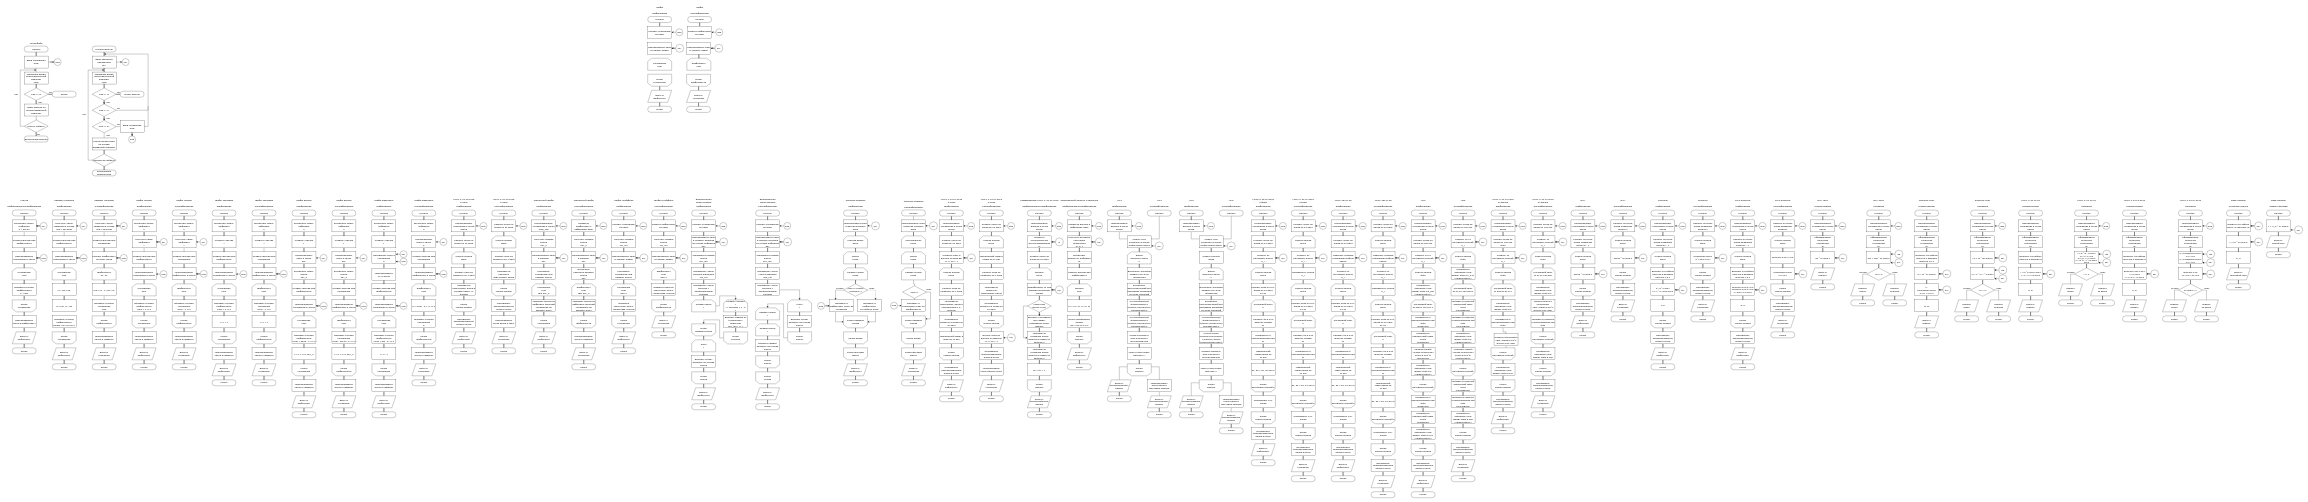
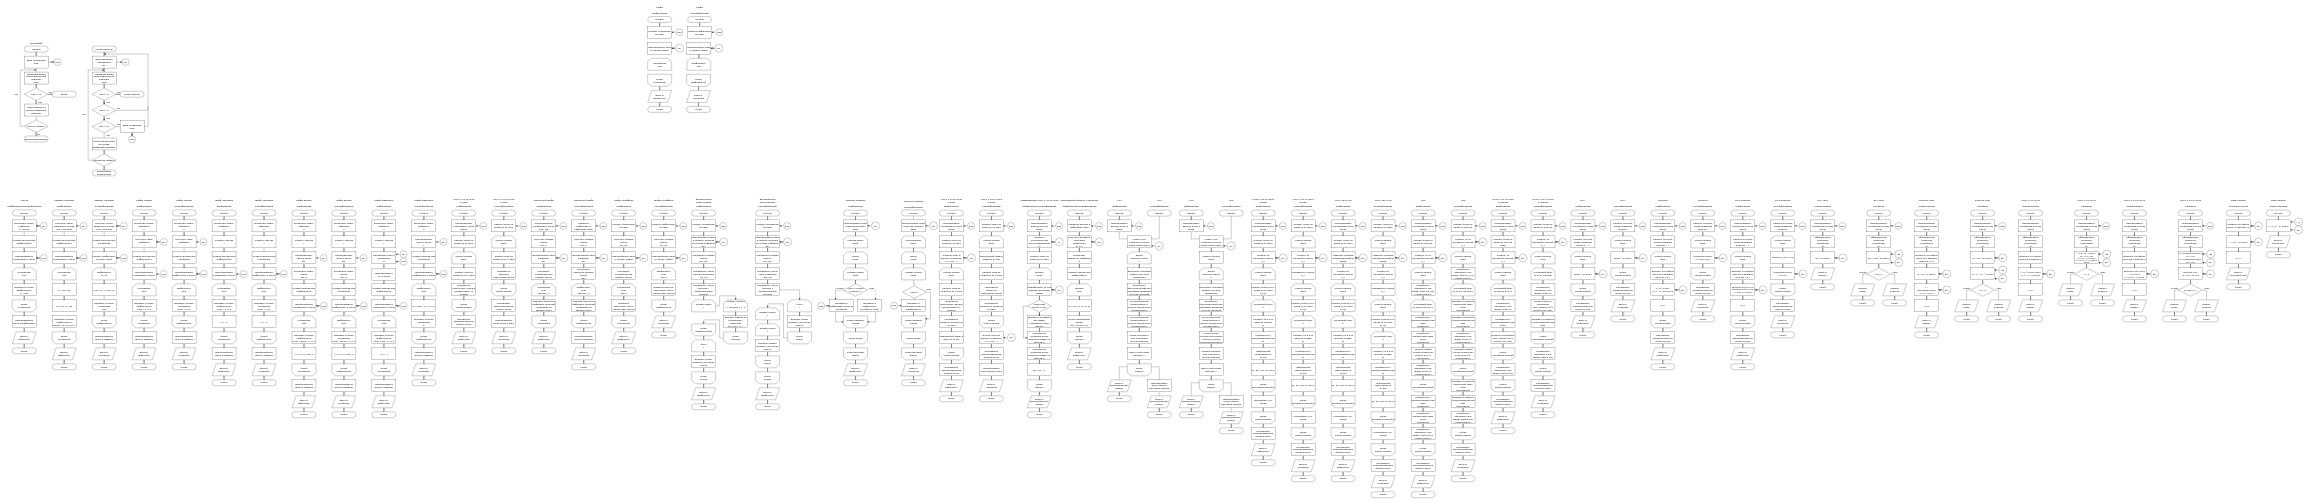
none -> (2293, 222)
none -> (2299, 222)
(1506, 340) -> (1503, 338)
